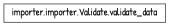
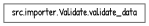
(85, 13) -> (74, 13)
